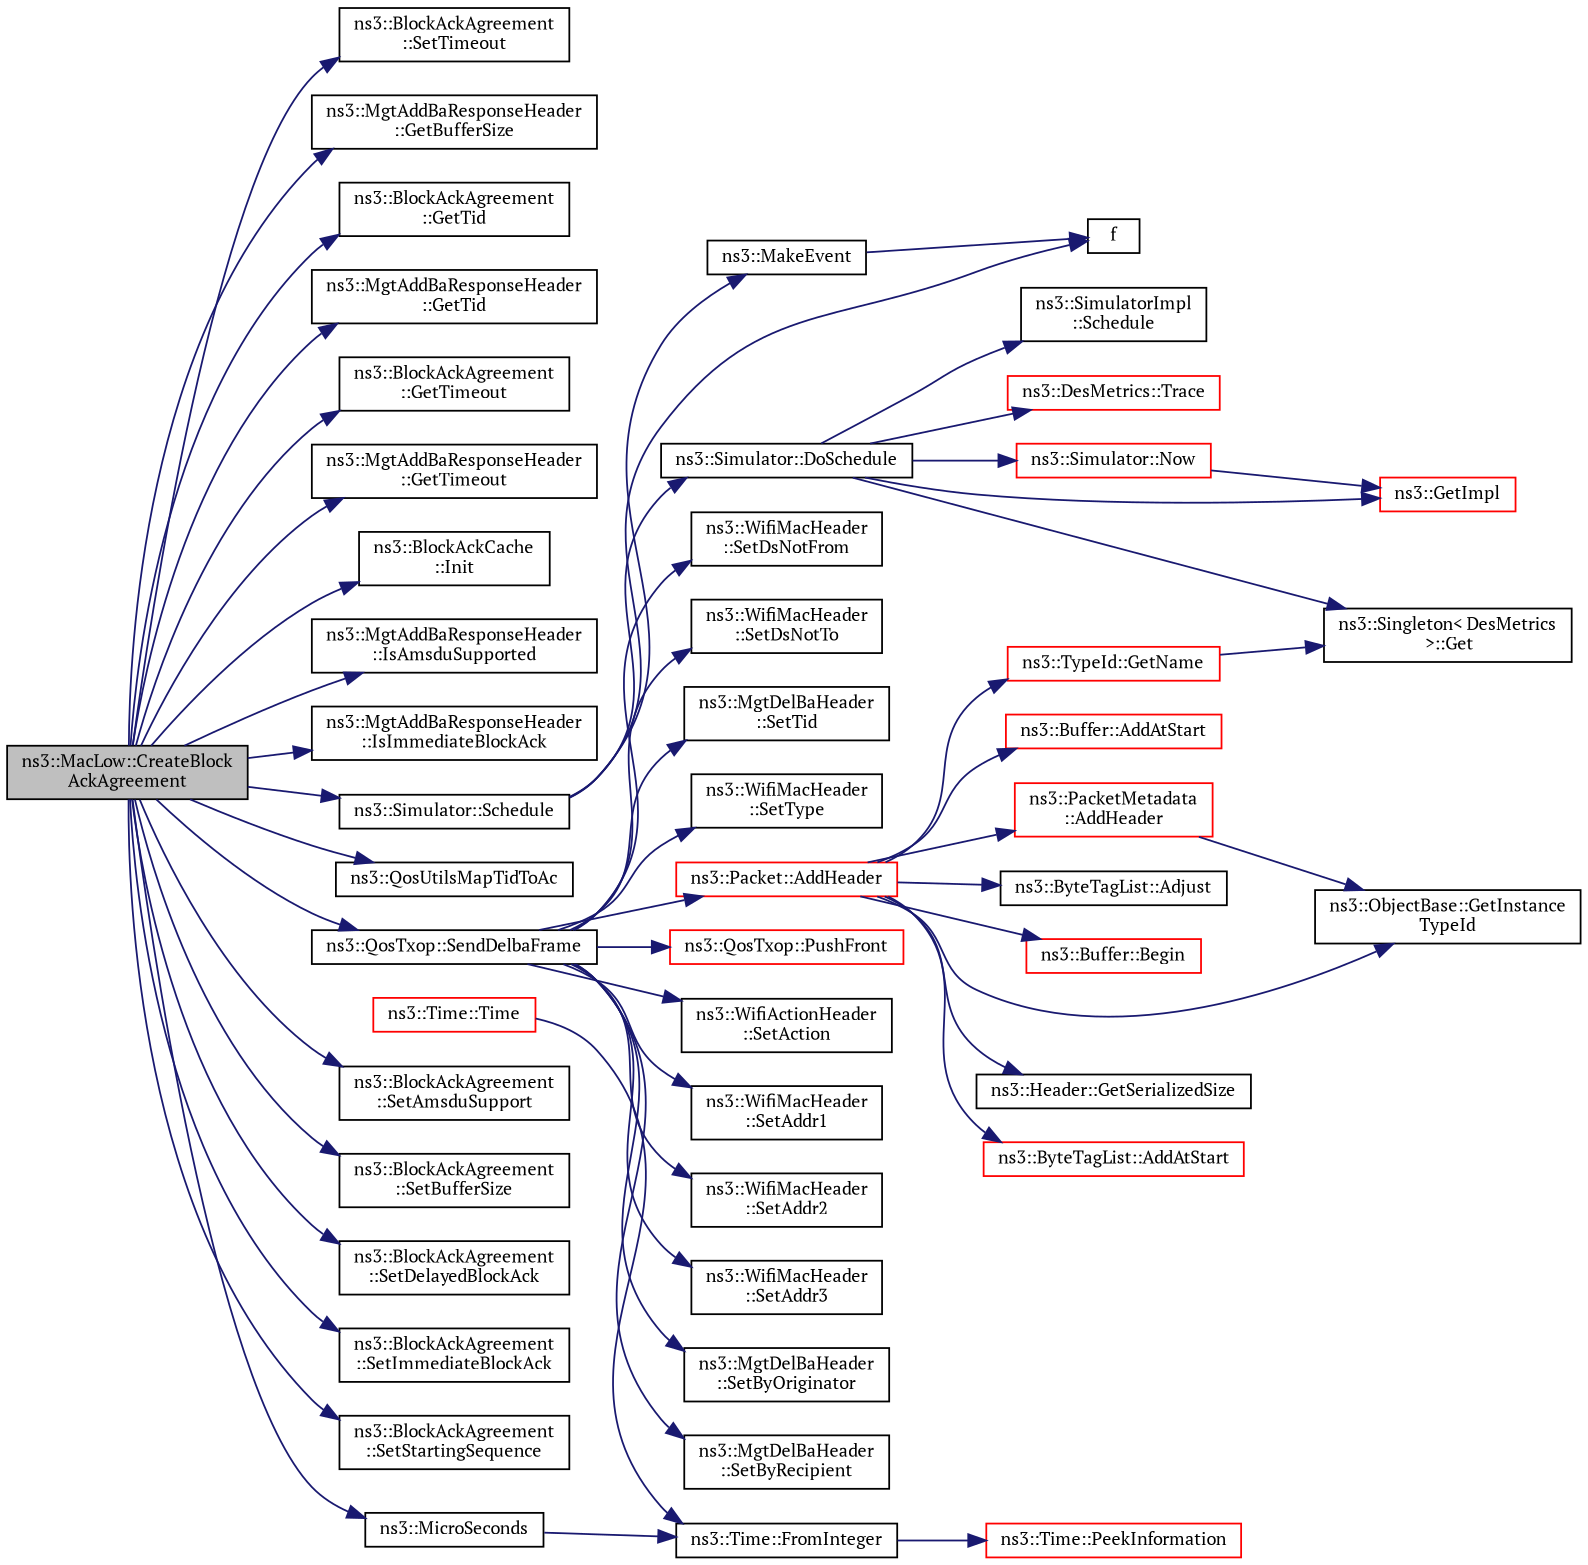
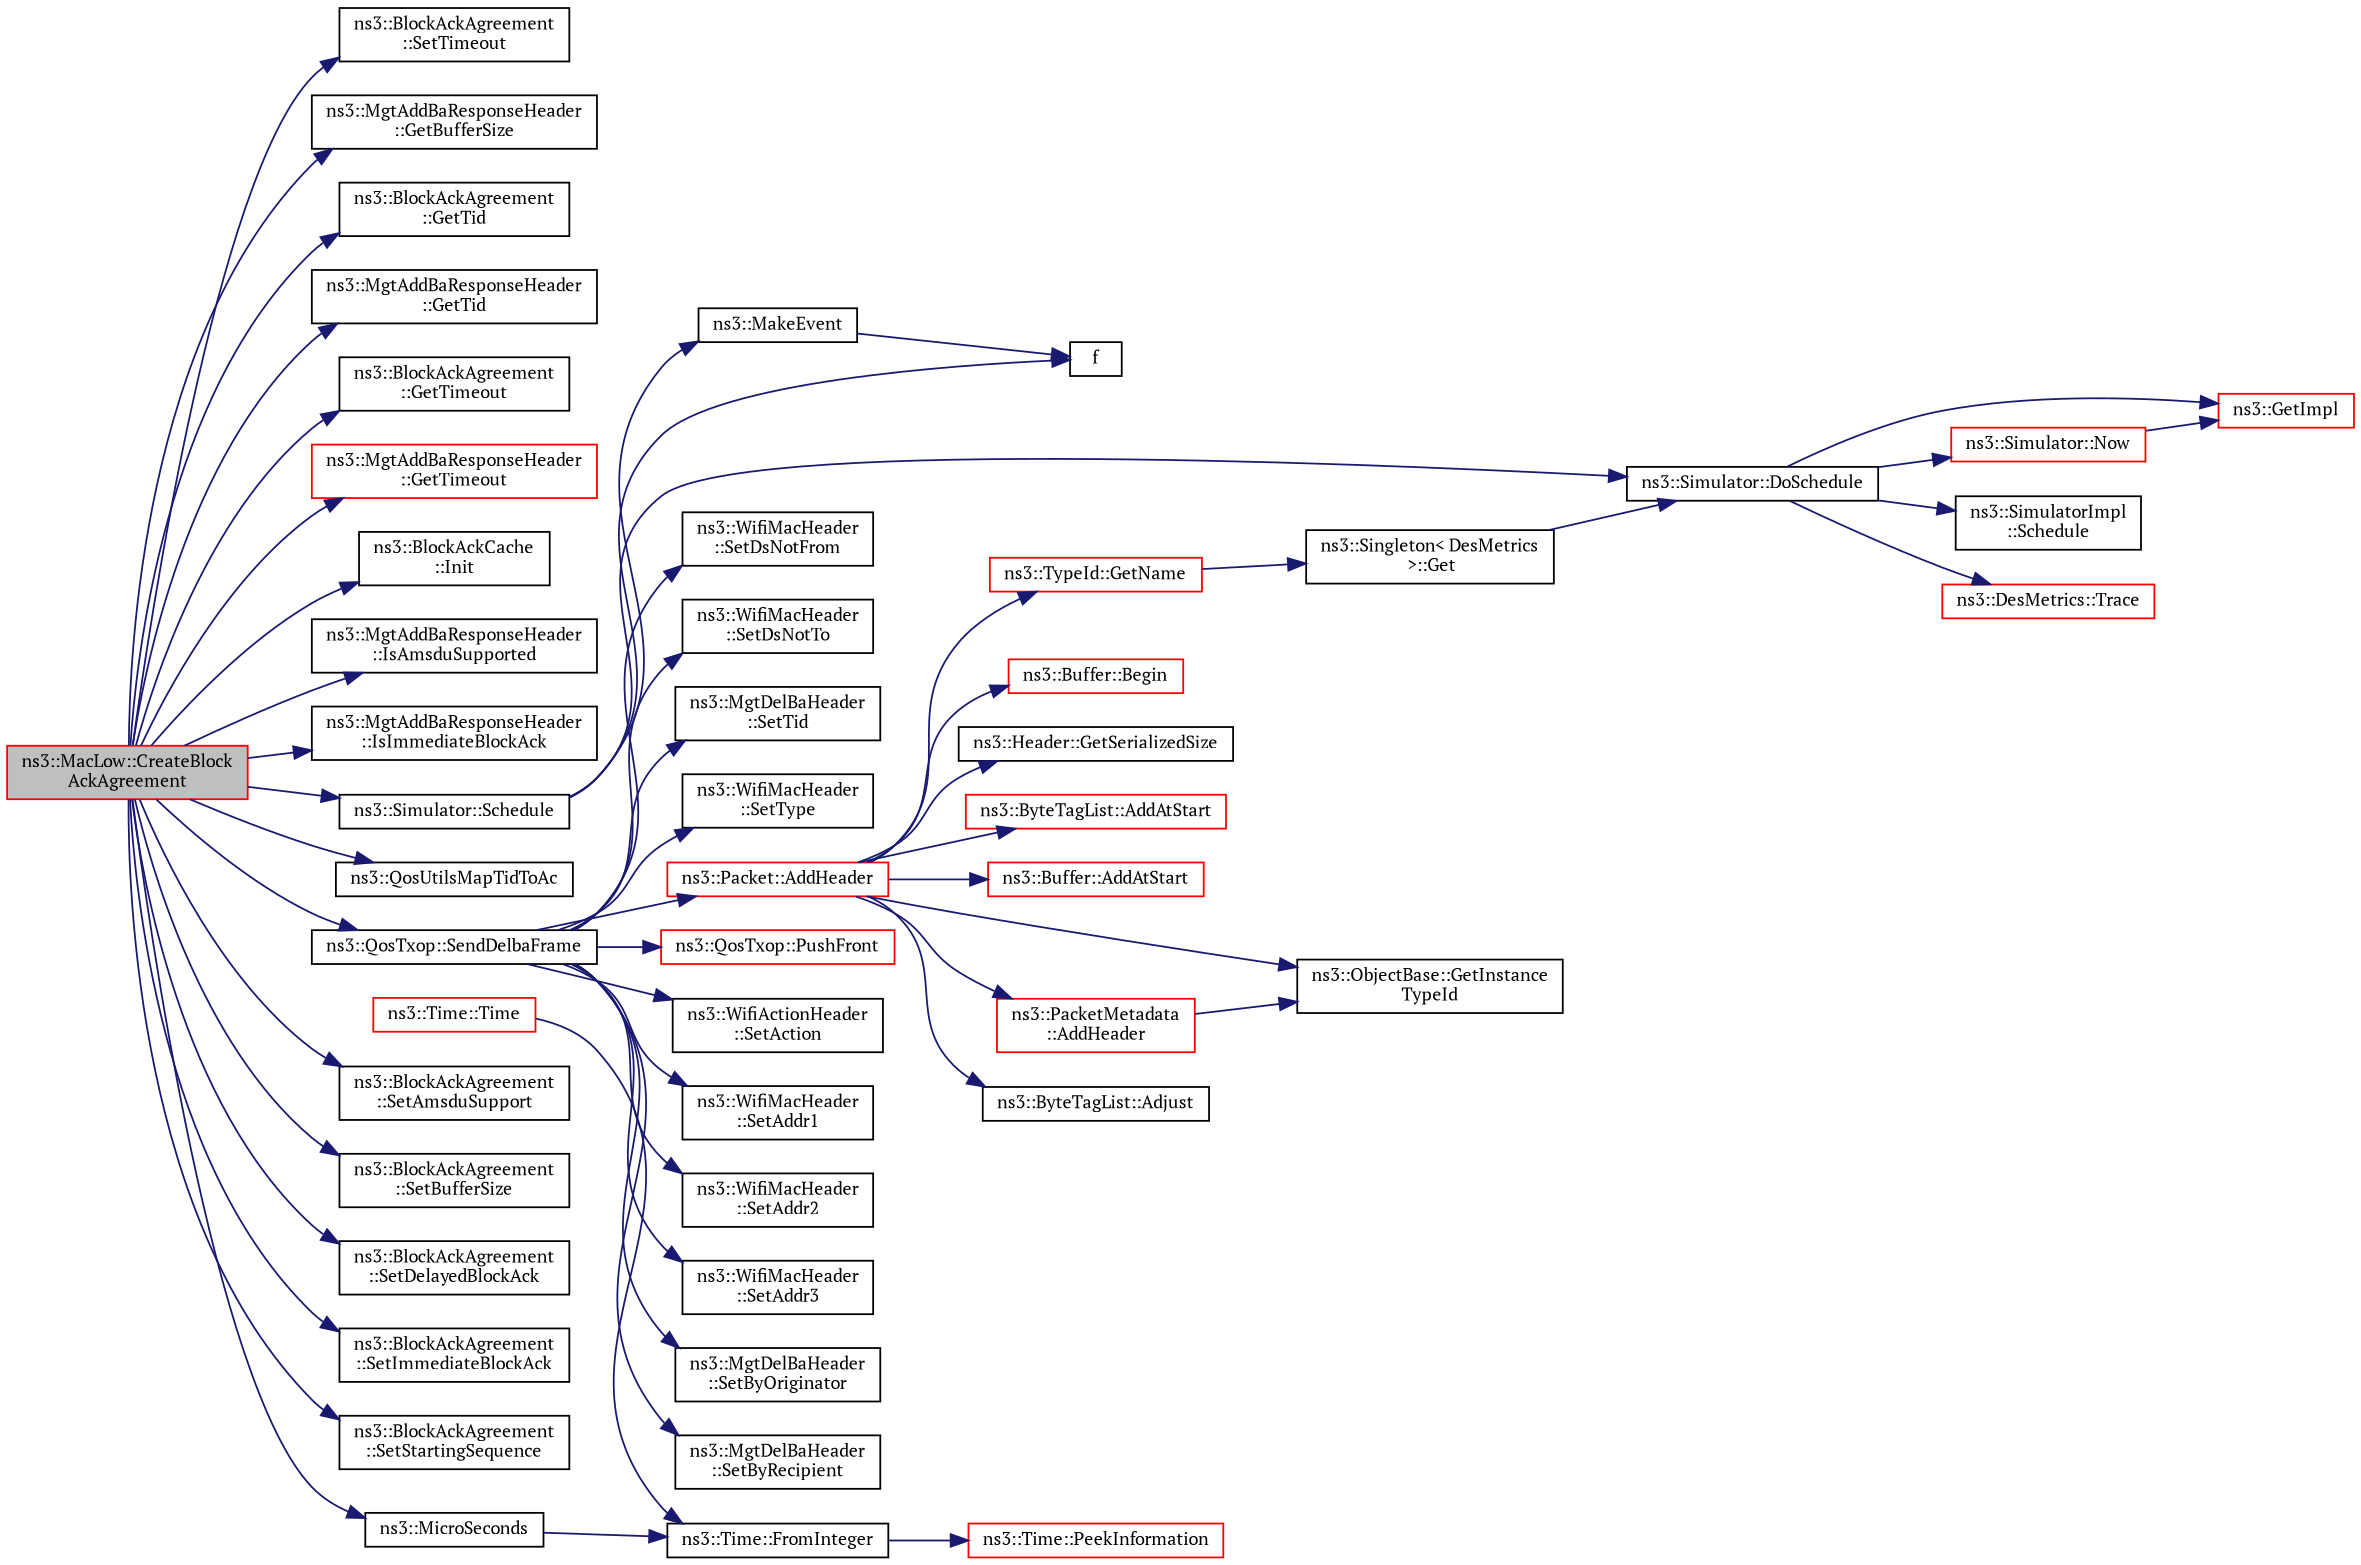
(454, 471) -> (454, 471)
(1090, 541) -> (1604, 517)
(127, 772) -> (127, 772)
